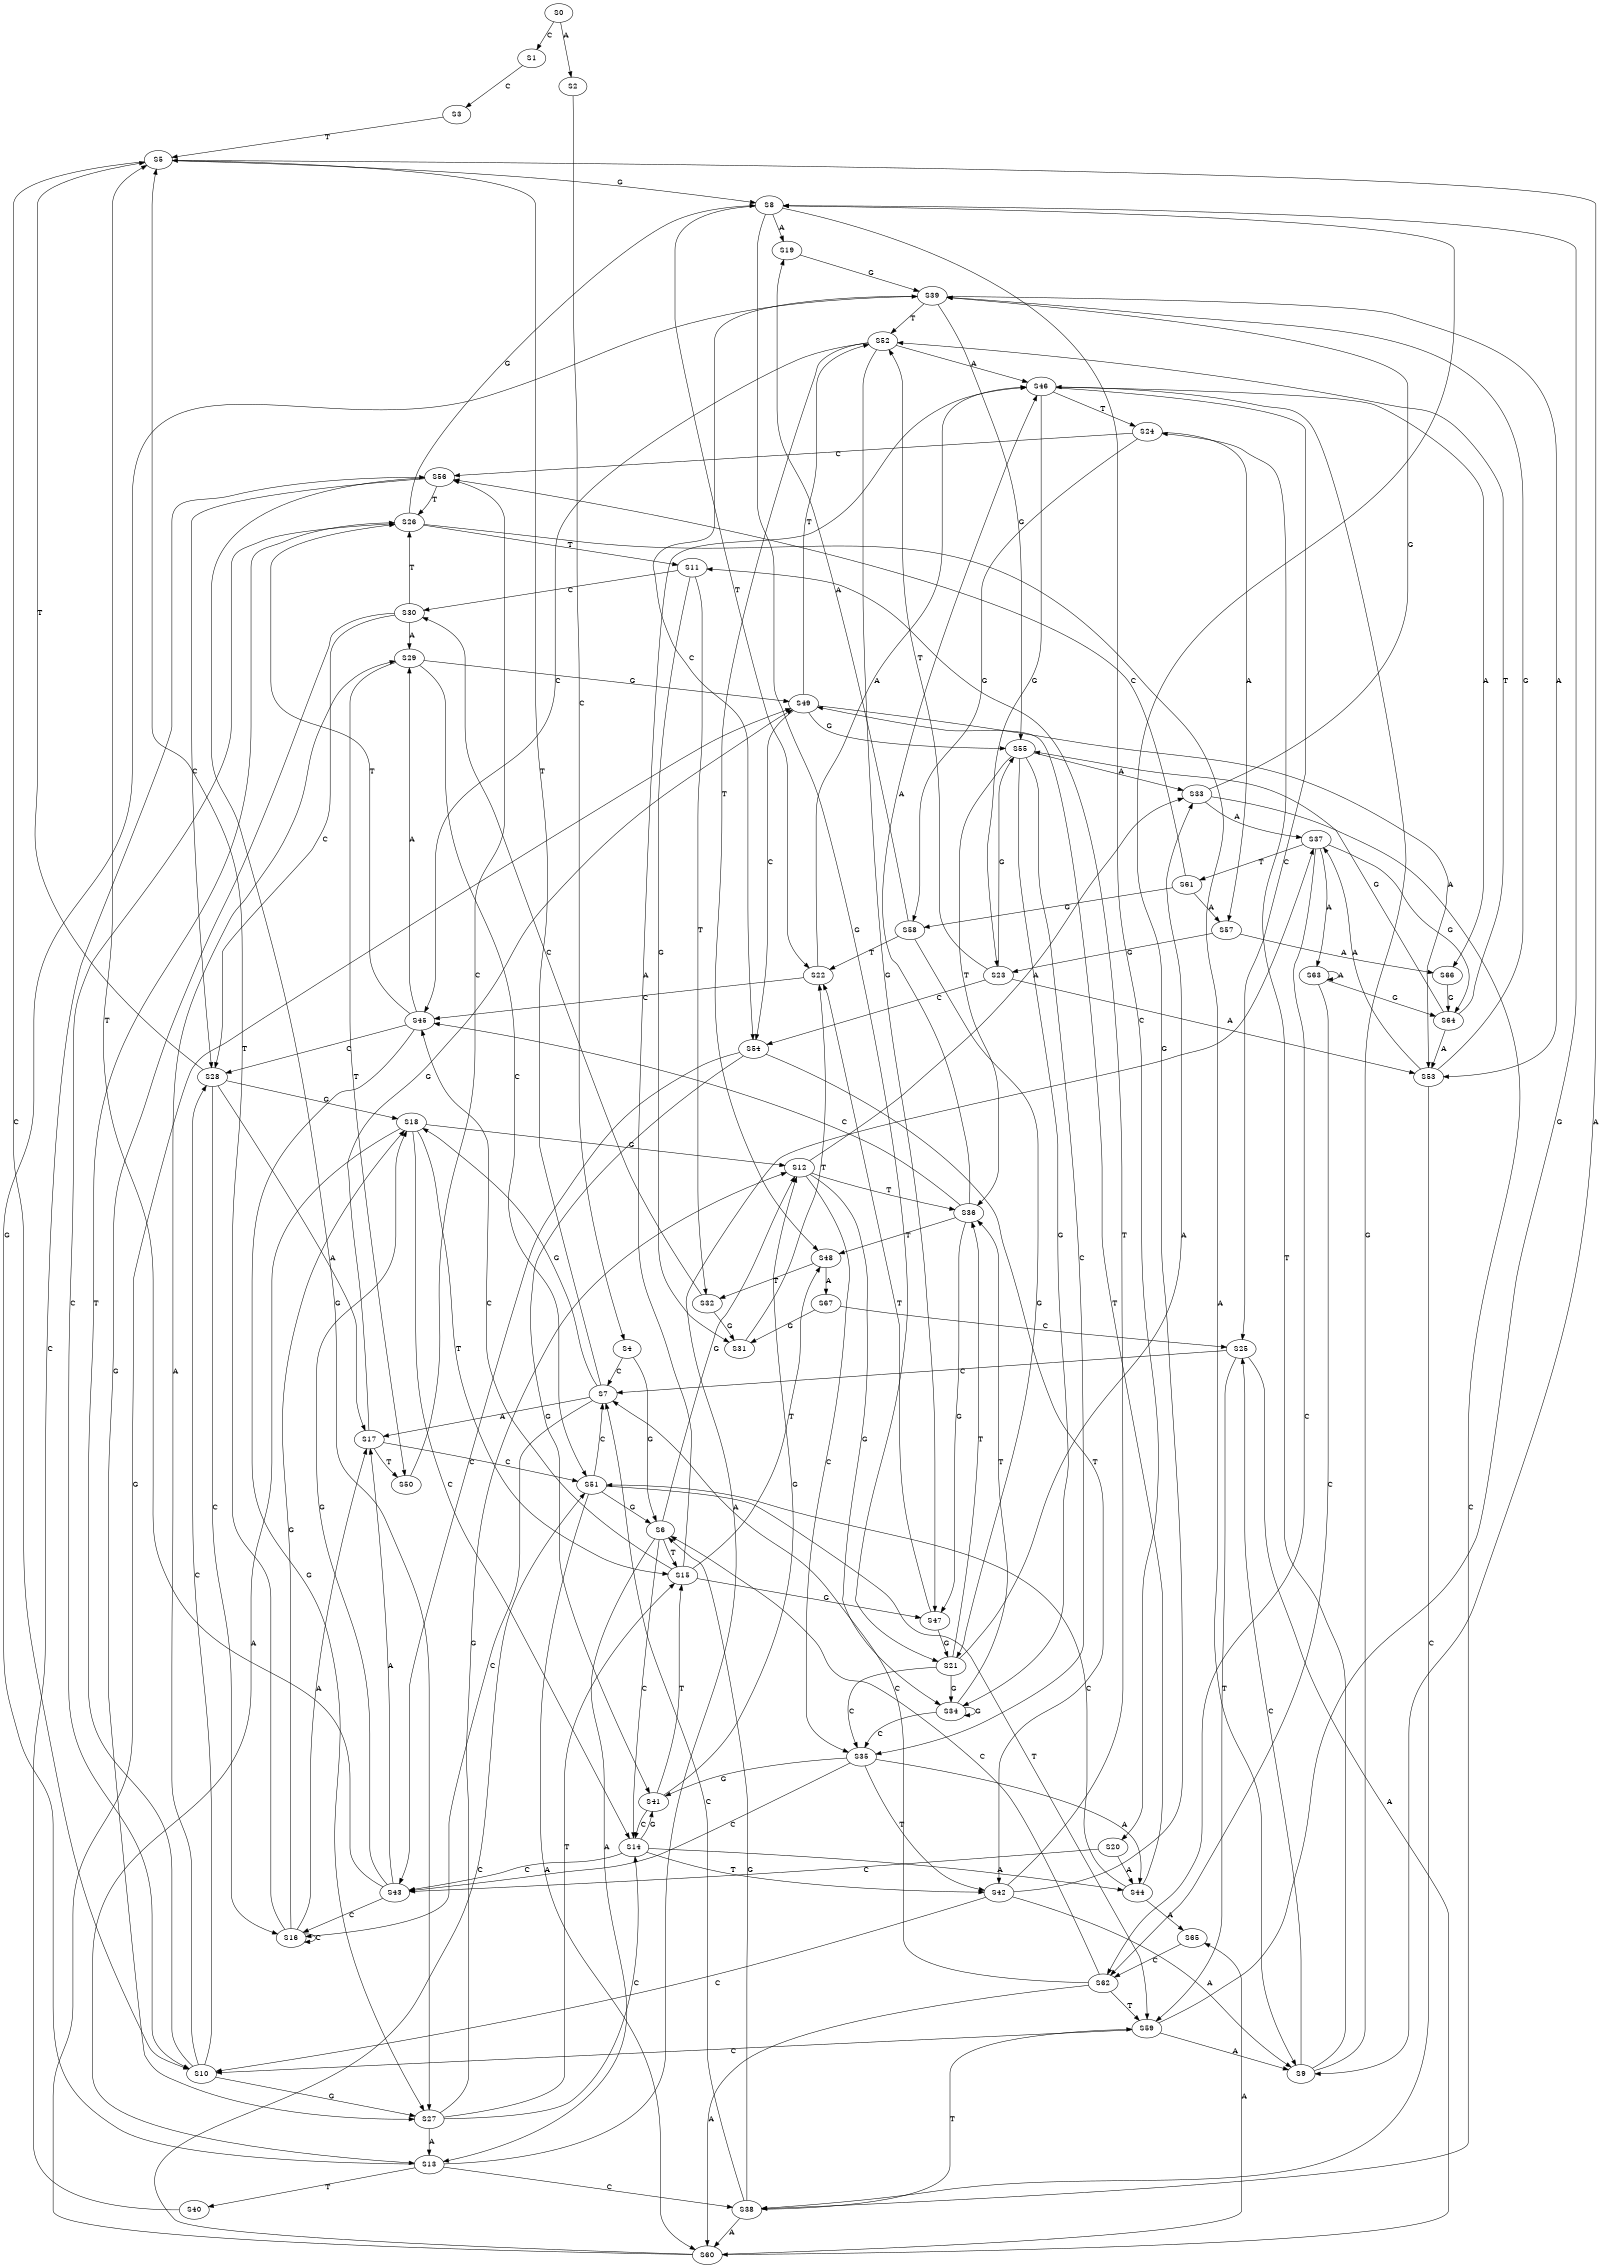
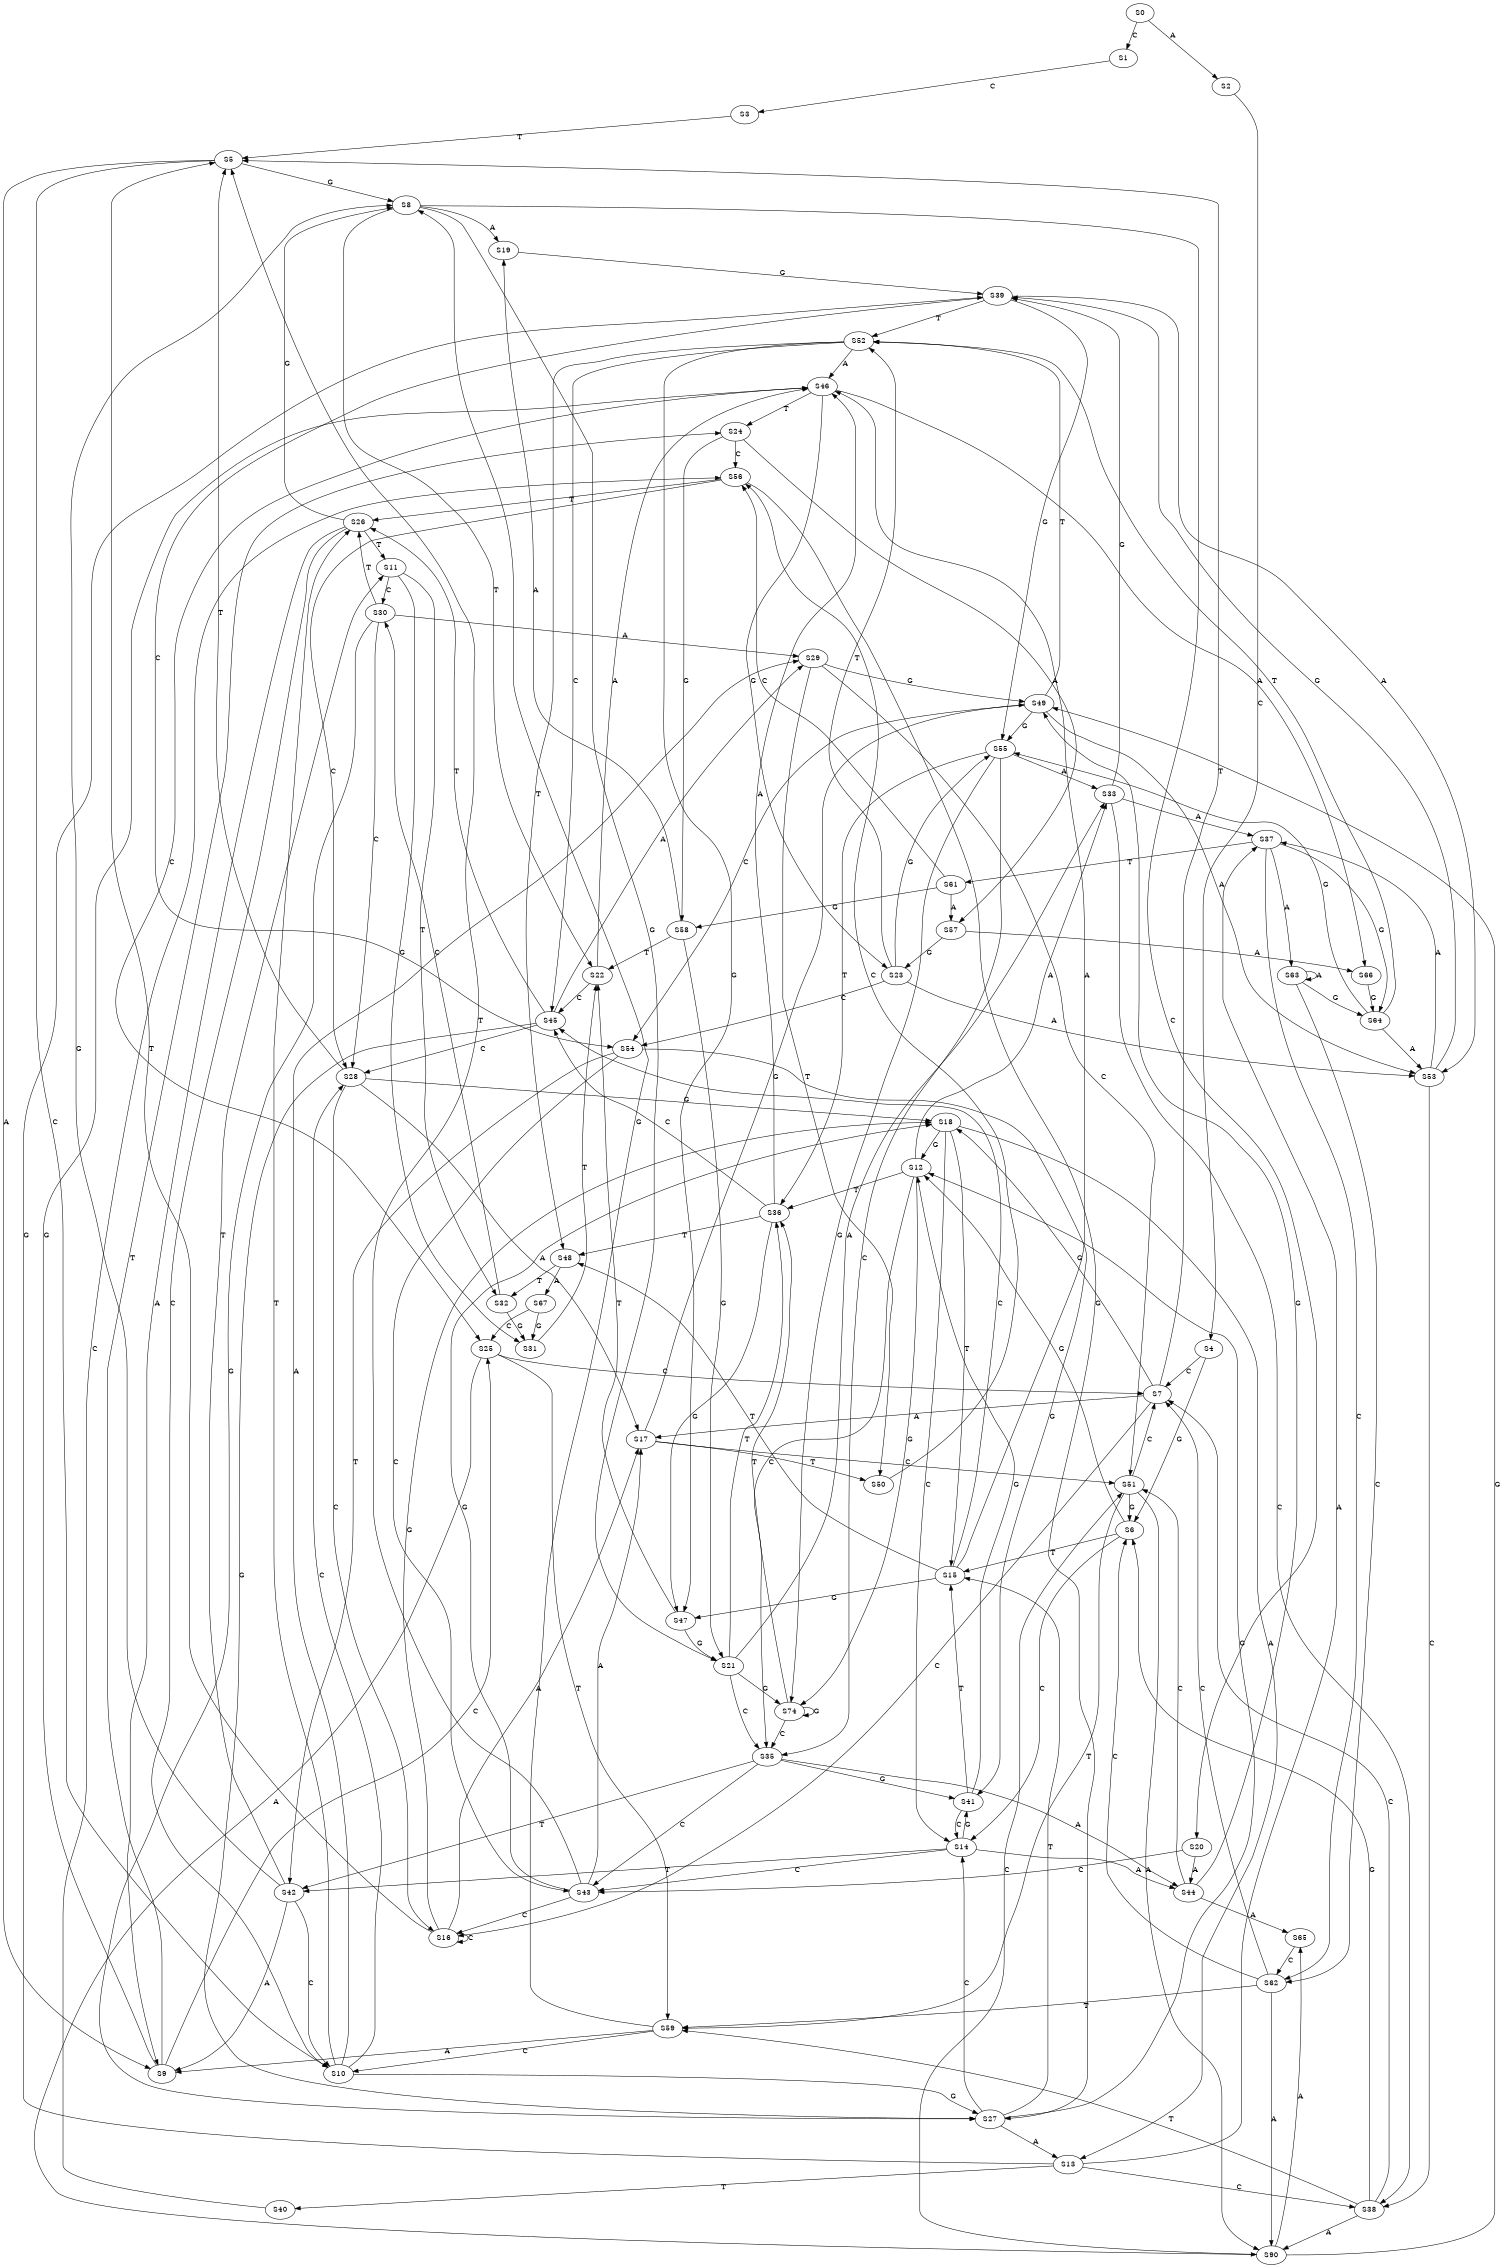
(1115, 1304) -> (1298, 1304)
(951, 1711) -> (790, 1711)
(608, 1893) -> none
(707, 2255) -> (1271, 2255)
